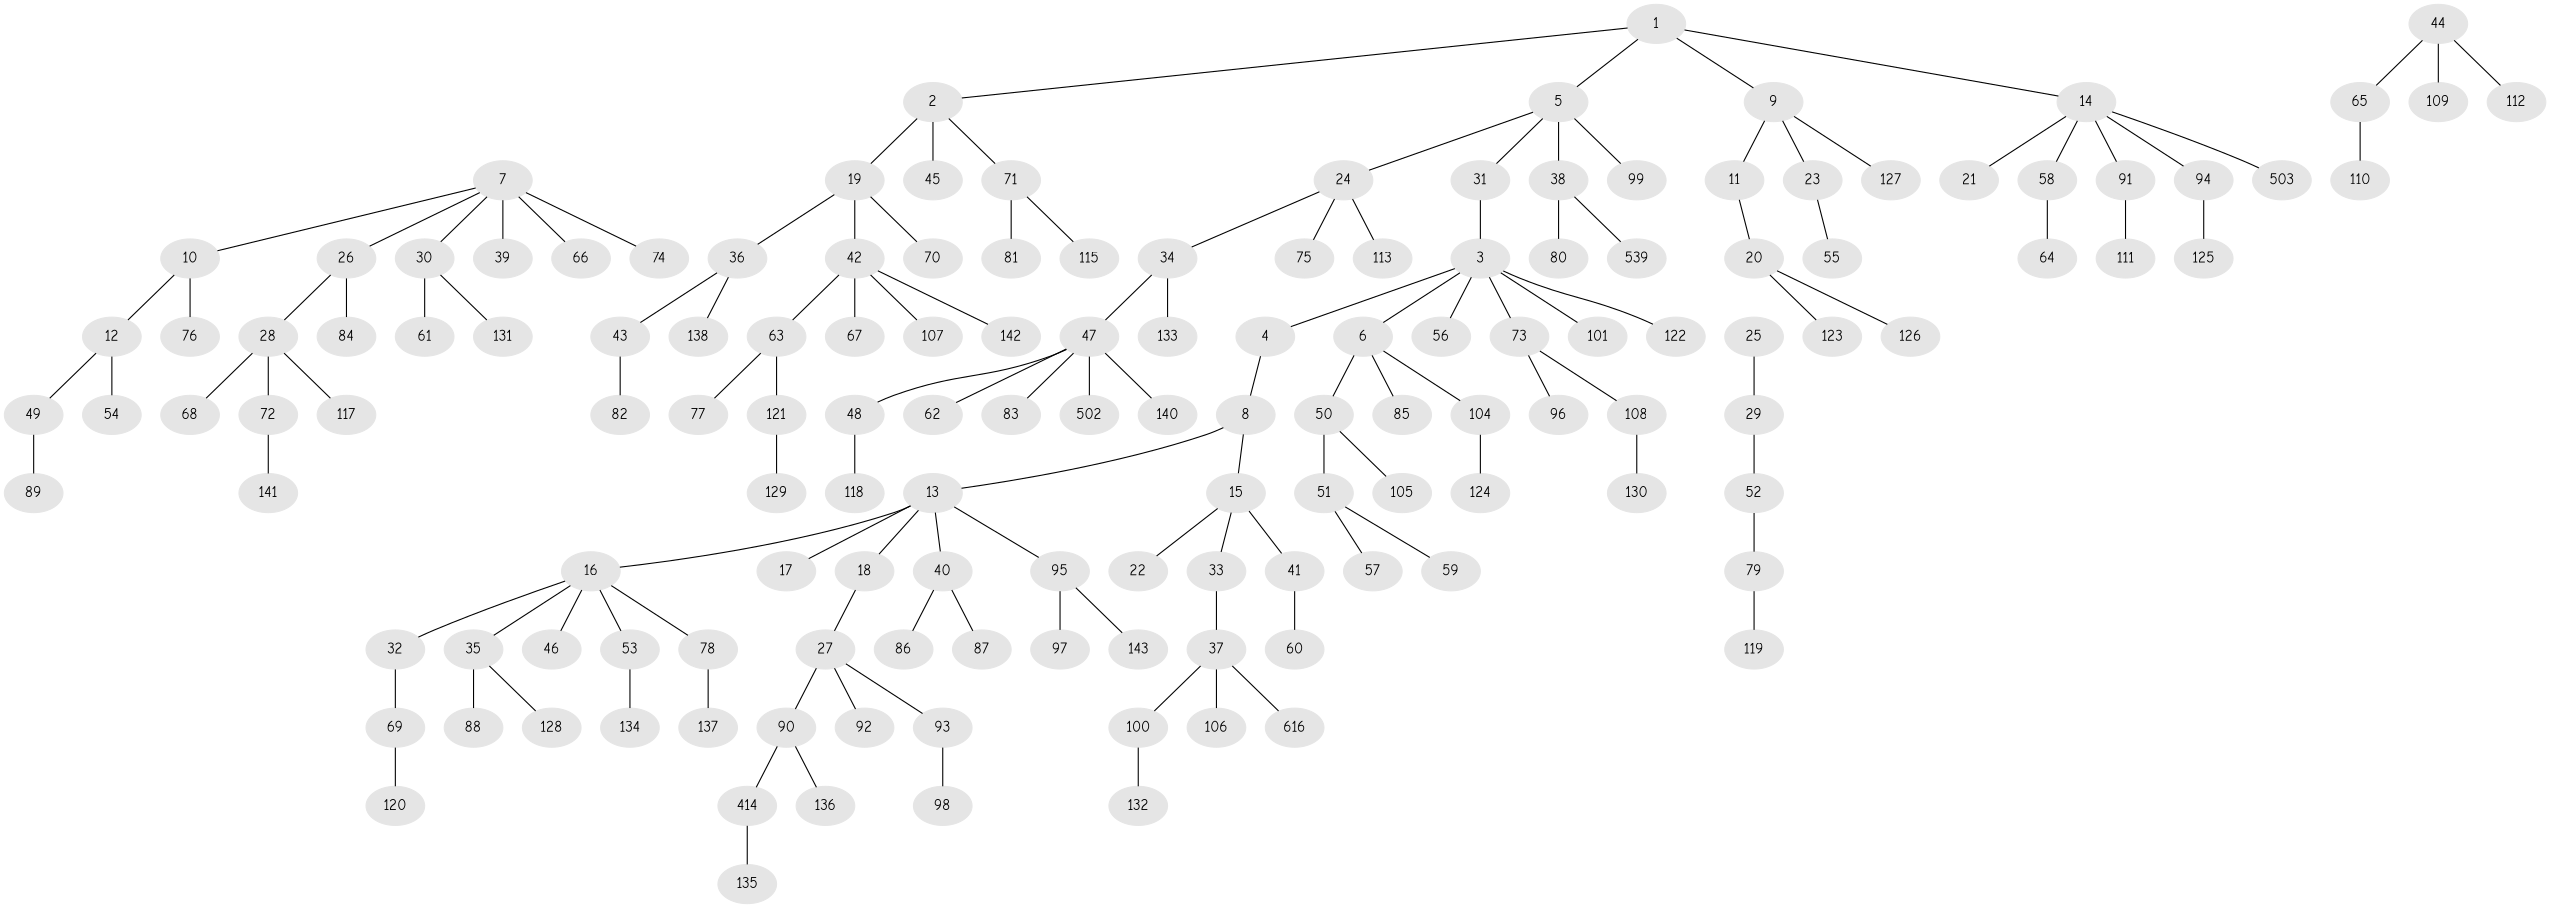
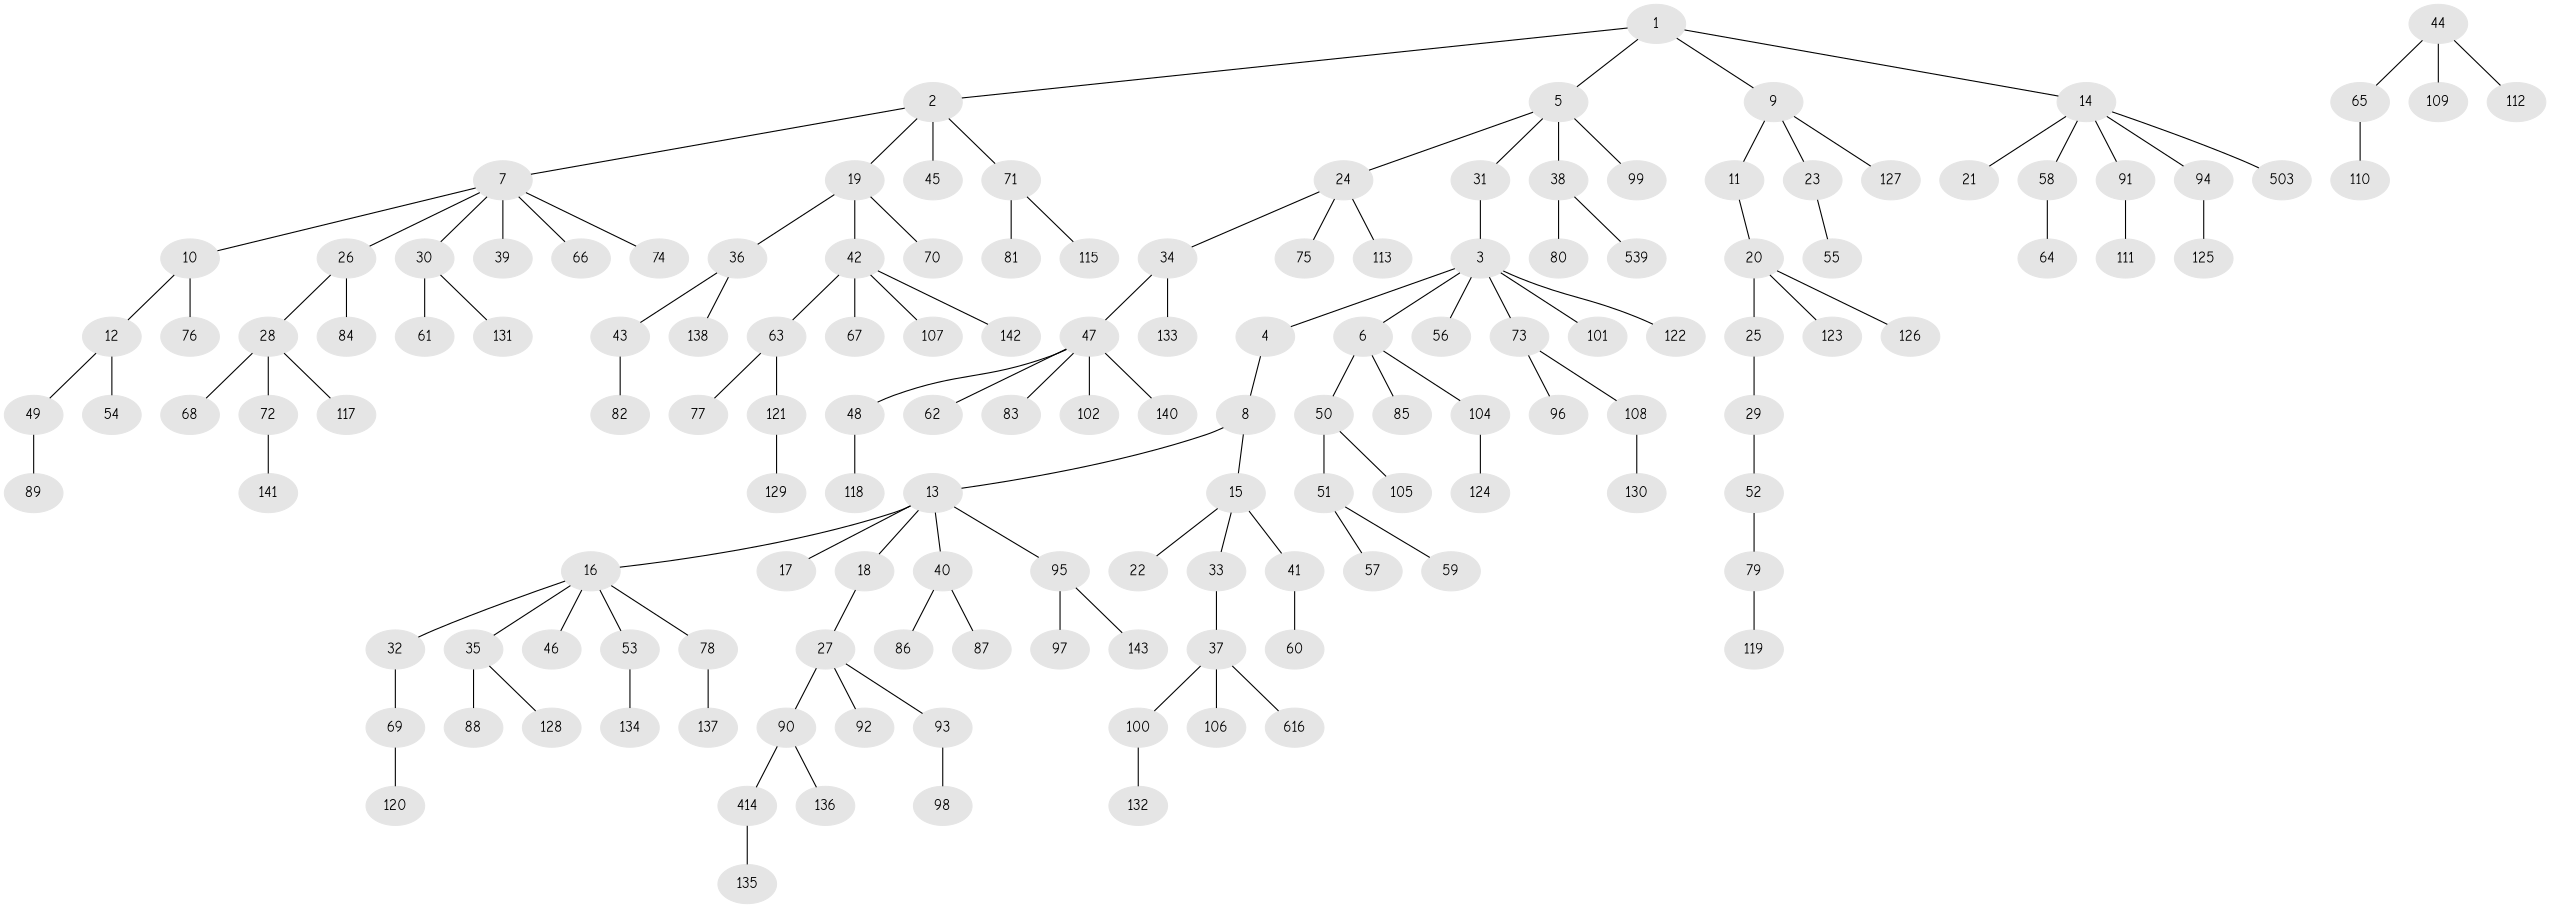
none -> (718, 141)
none -> (1754, 298)
(1089, 415) -> (1089, 415)
